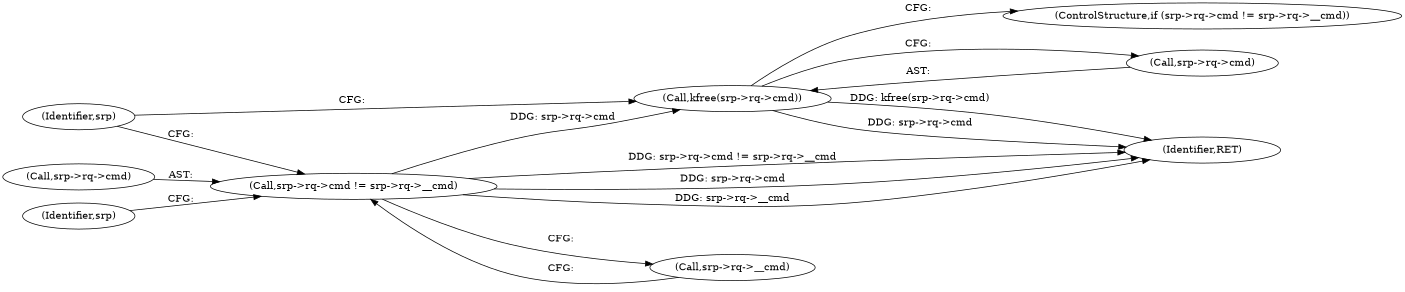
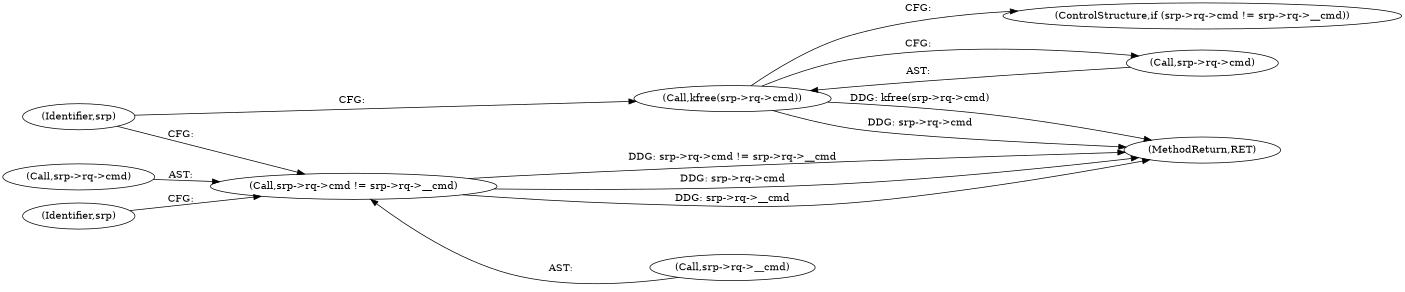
(531, 136) -> none
(1202, 150) -> (1202, 150)
(511, 244) -> none
(563, 269) -> (563, 269)
